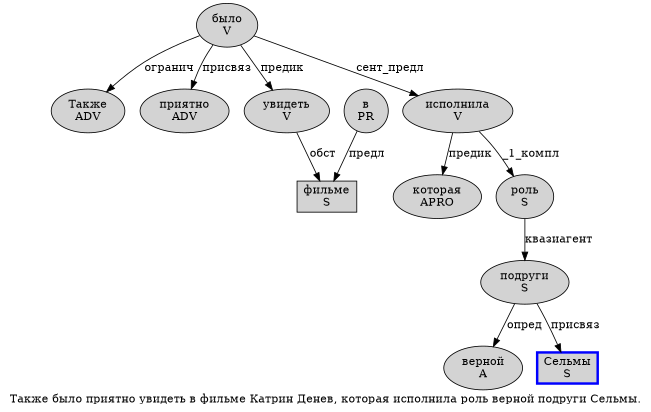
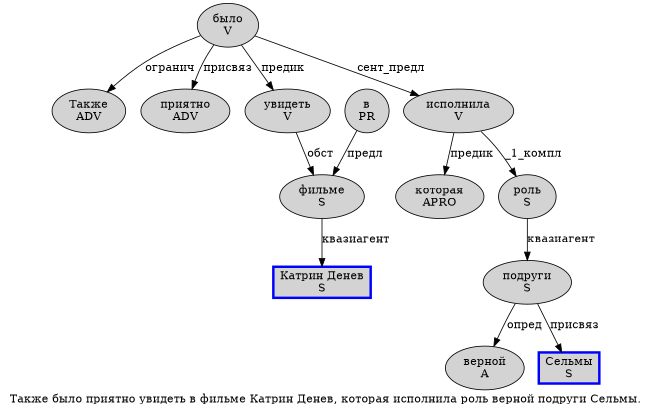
(327, 197) -> (322, 197)
none -> (322, 282)
